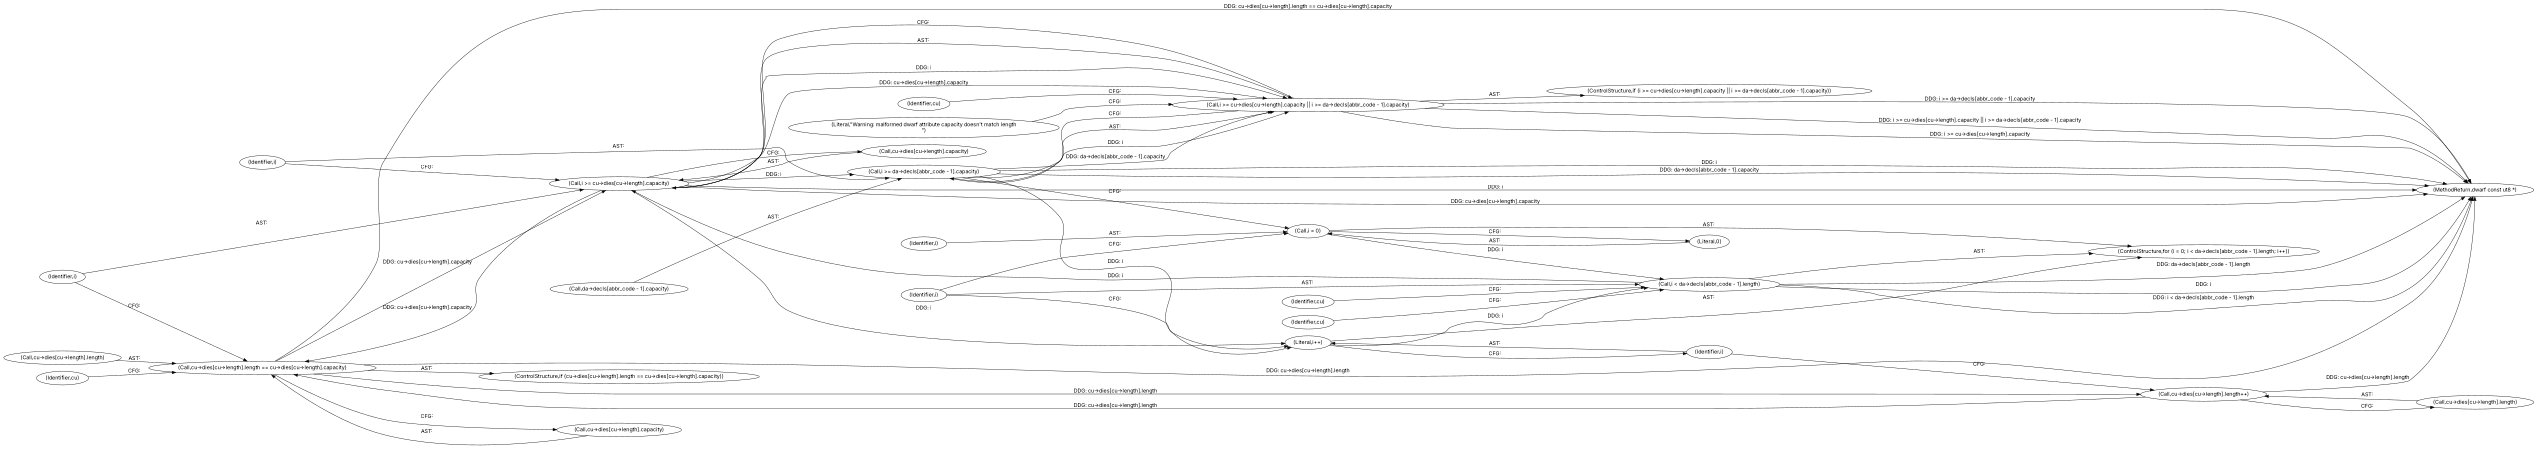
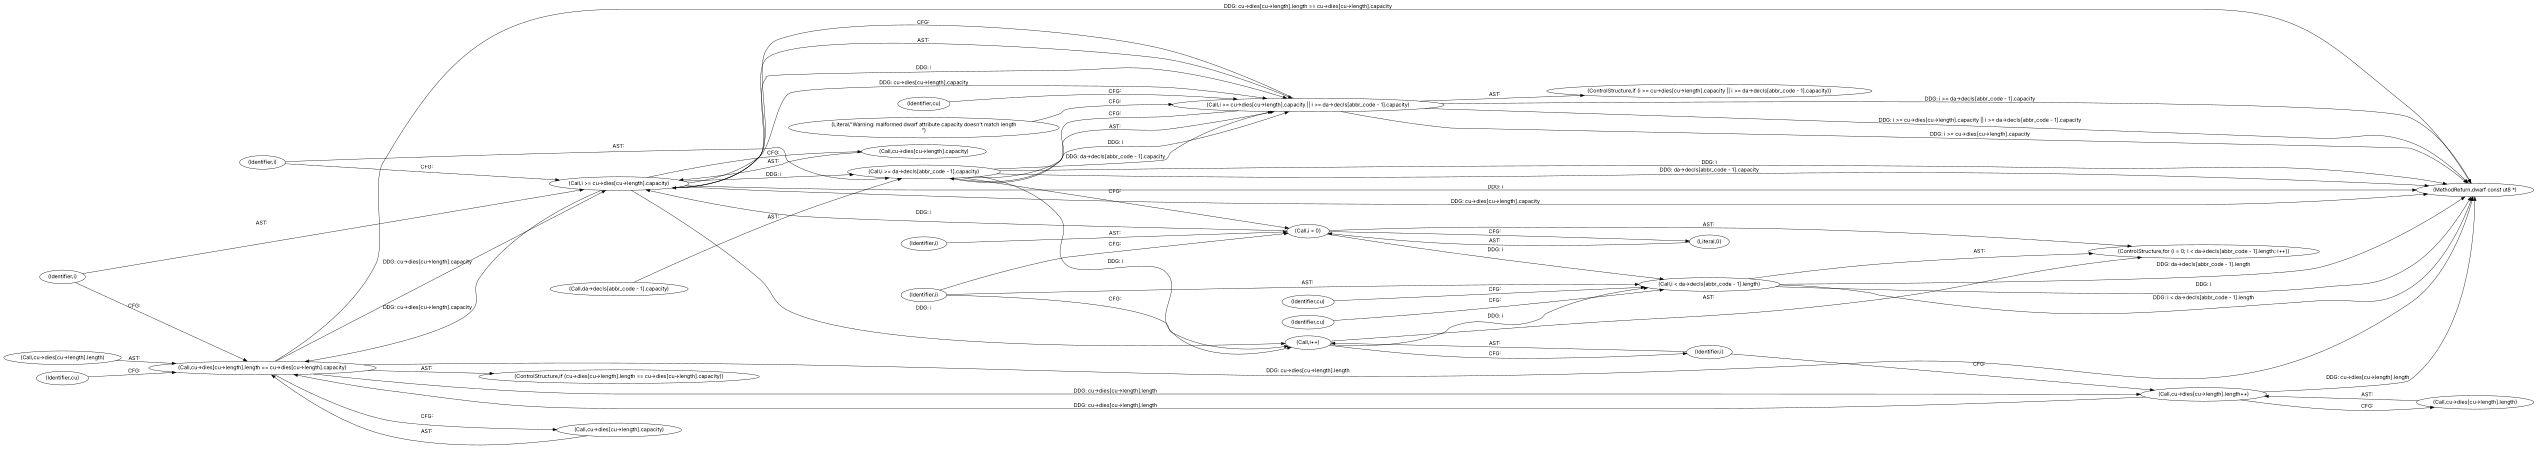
(1132, 280) -> (967, 223)
(1308, 343) -> (1308, 343)
